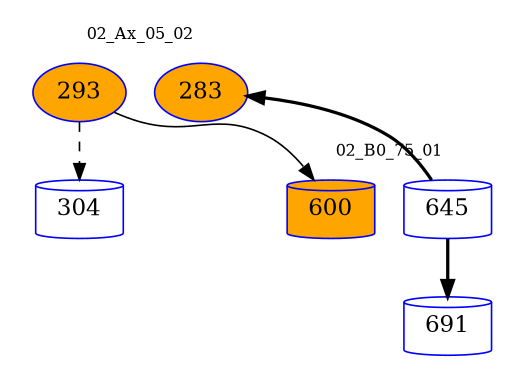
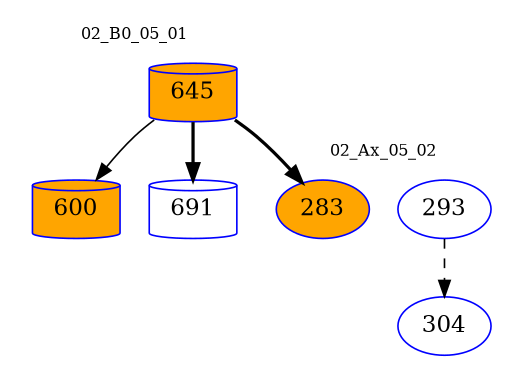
(79, 92) -> (444, 209)
(214, 124) -> (129, 142)
(389, 152) -> (135, 35)
(79, 209) -> (444, 326)
(448, 209) -> (193, 92)
